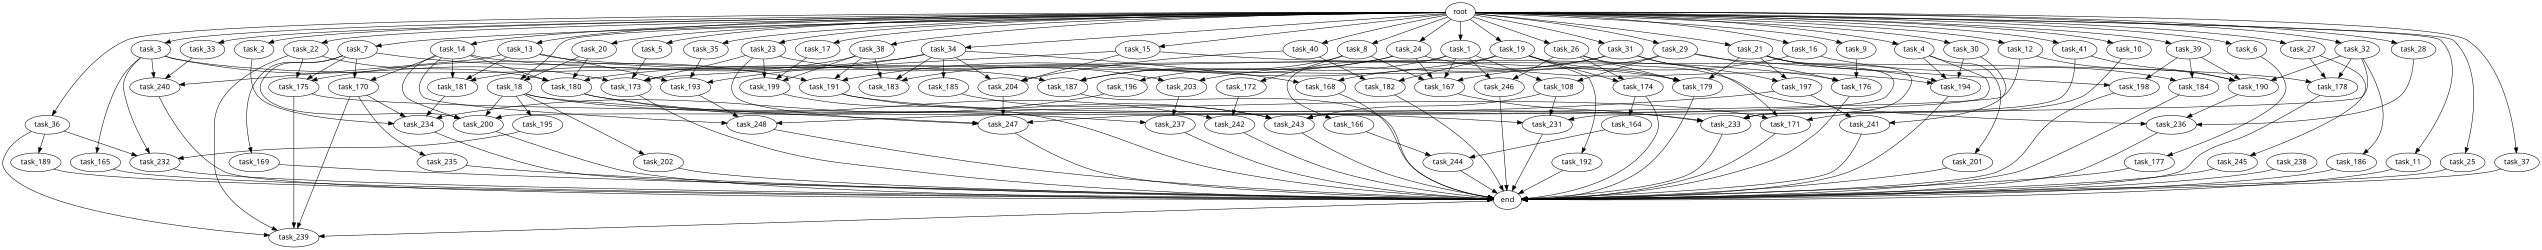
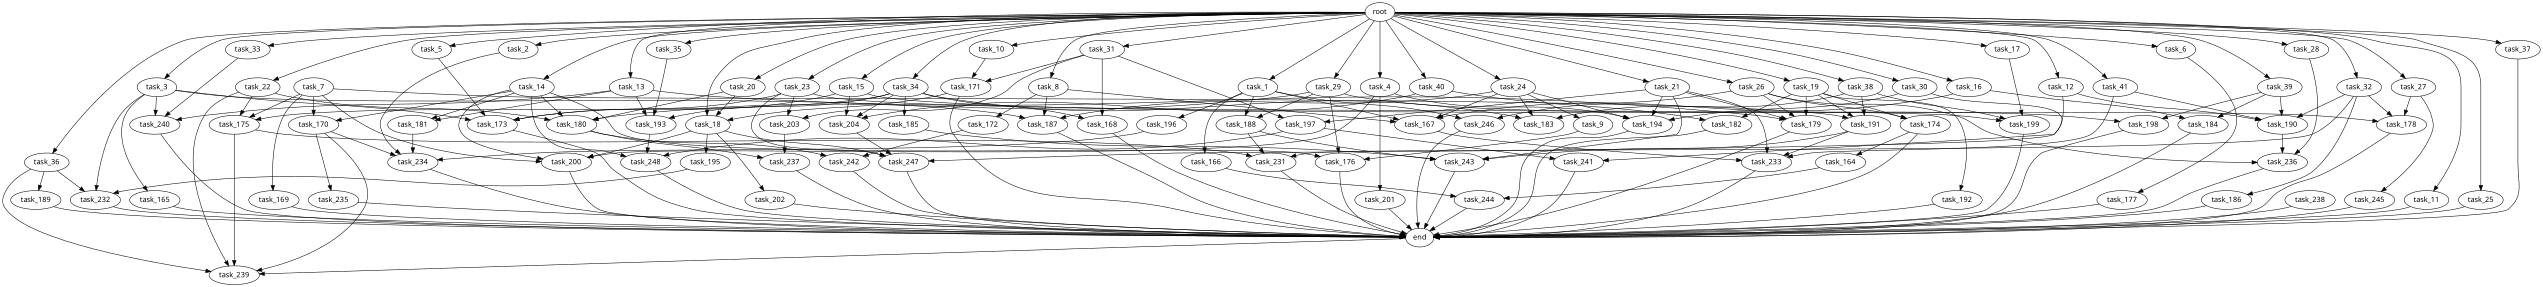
(913, 22) -> none
(1720, 27) -> (1551, 105)
(666, 69) -> none
(1559, 87) -> (1241, 125)
(1268, 104) -> (835, 108)
